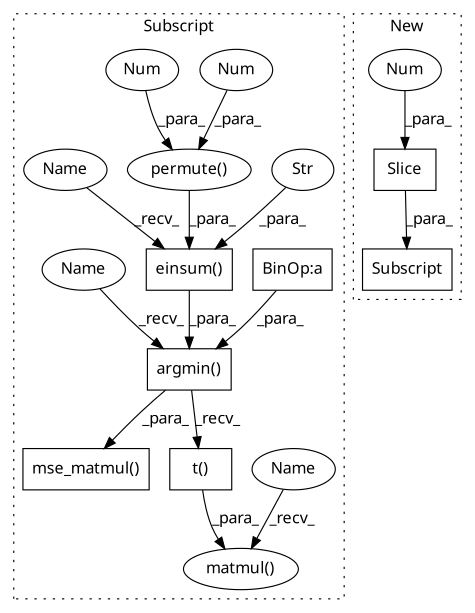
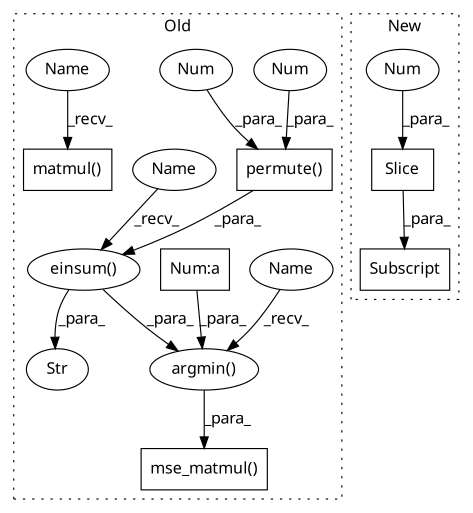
(179, 27) -> (178, 27)
(189, 170) -> (285, 170)
(256, 215) -> (58, 312)
(189, 270) -> (84, 270)
(293, 270) -> (195, 270)
(189, 369) -> (204, 369)
(201, 469) -> none
(241, 569) -> (68, 170)
